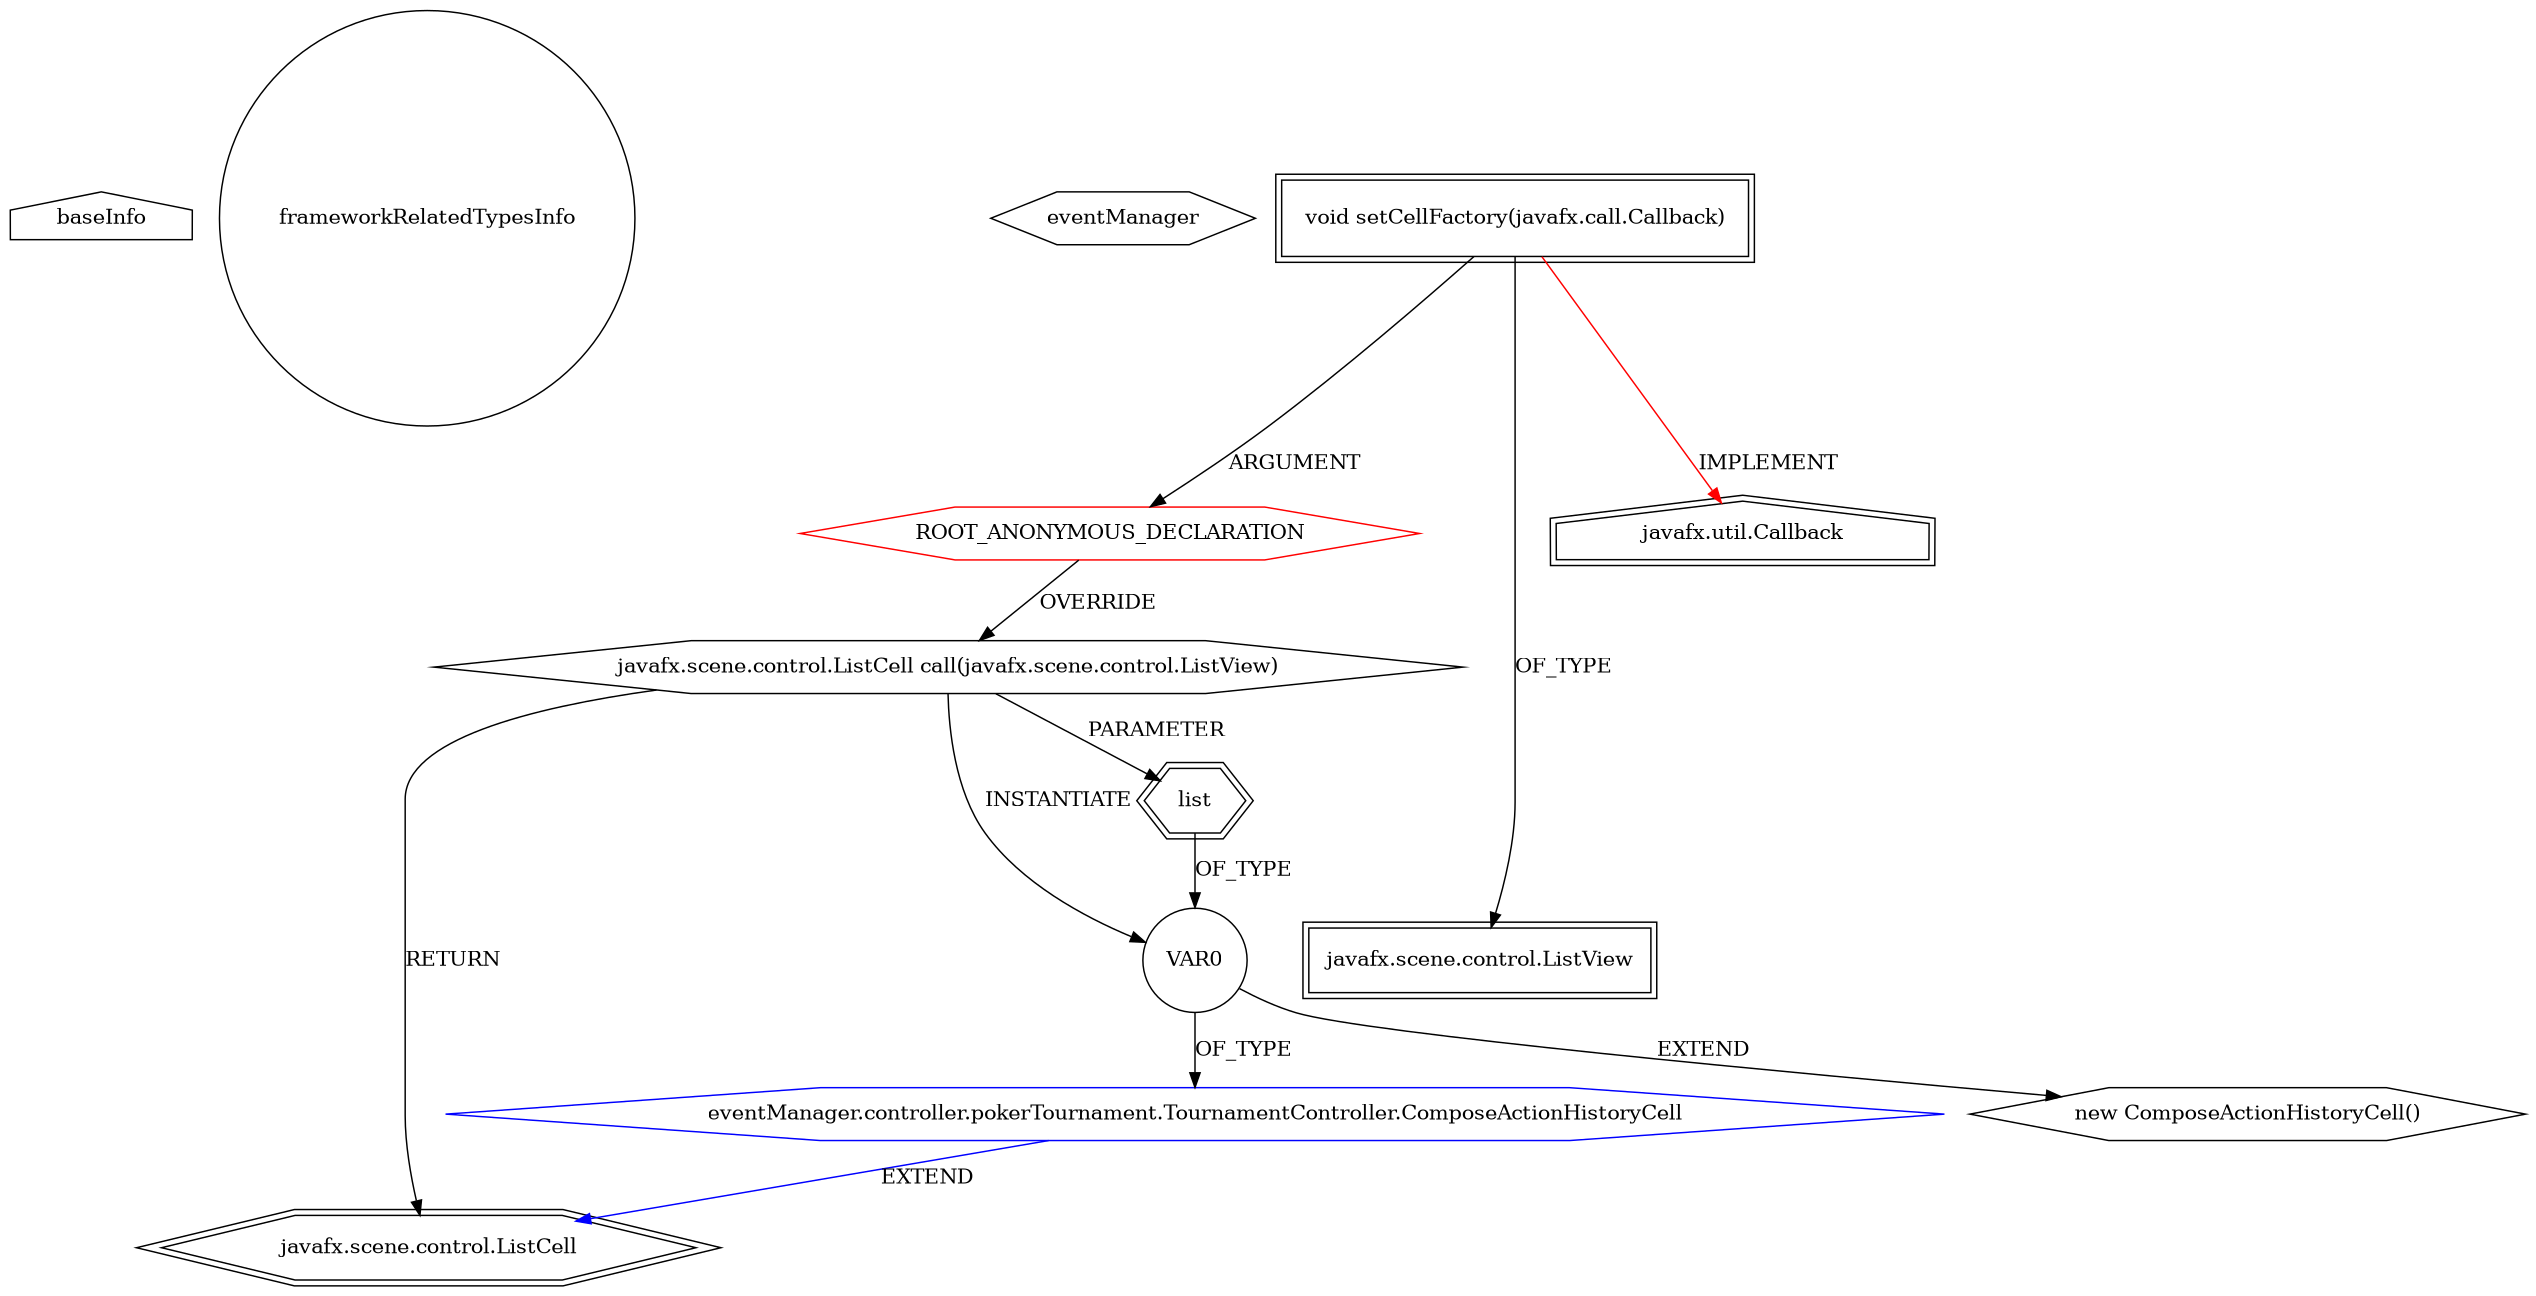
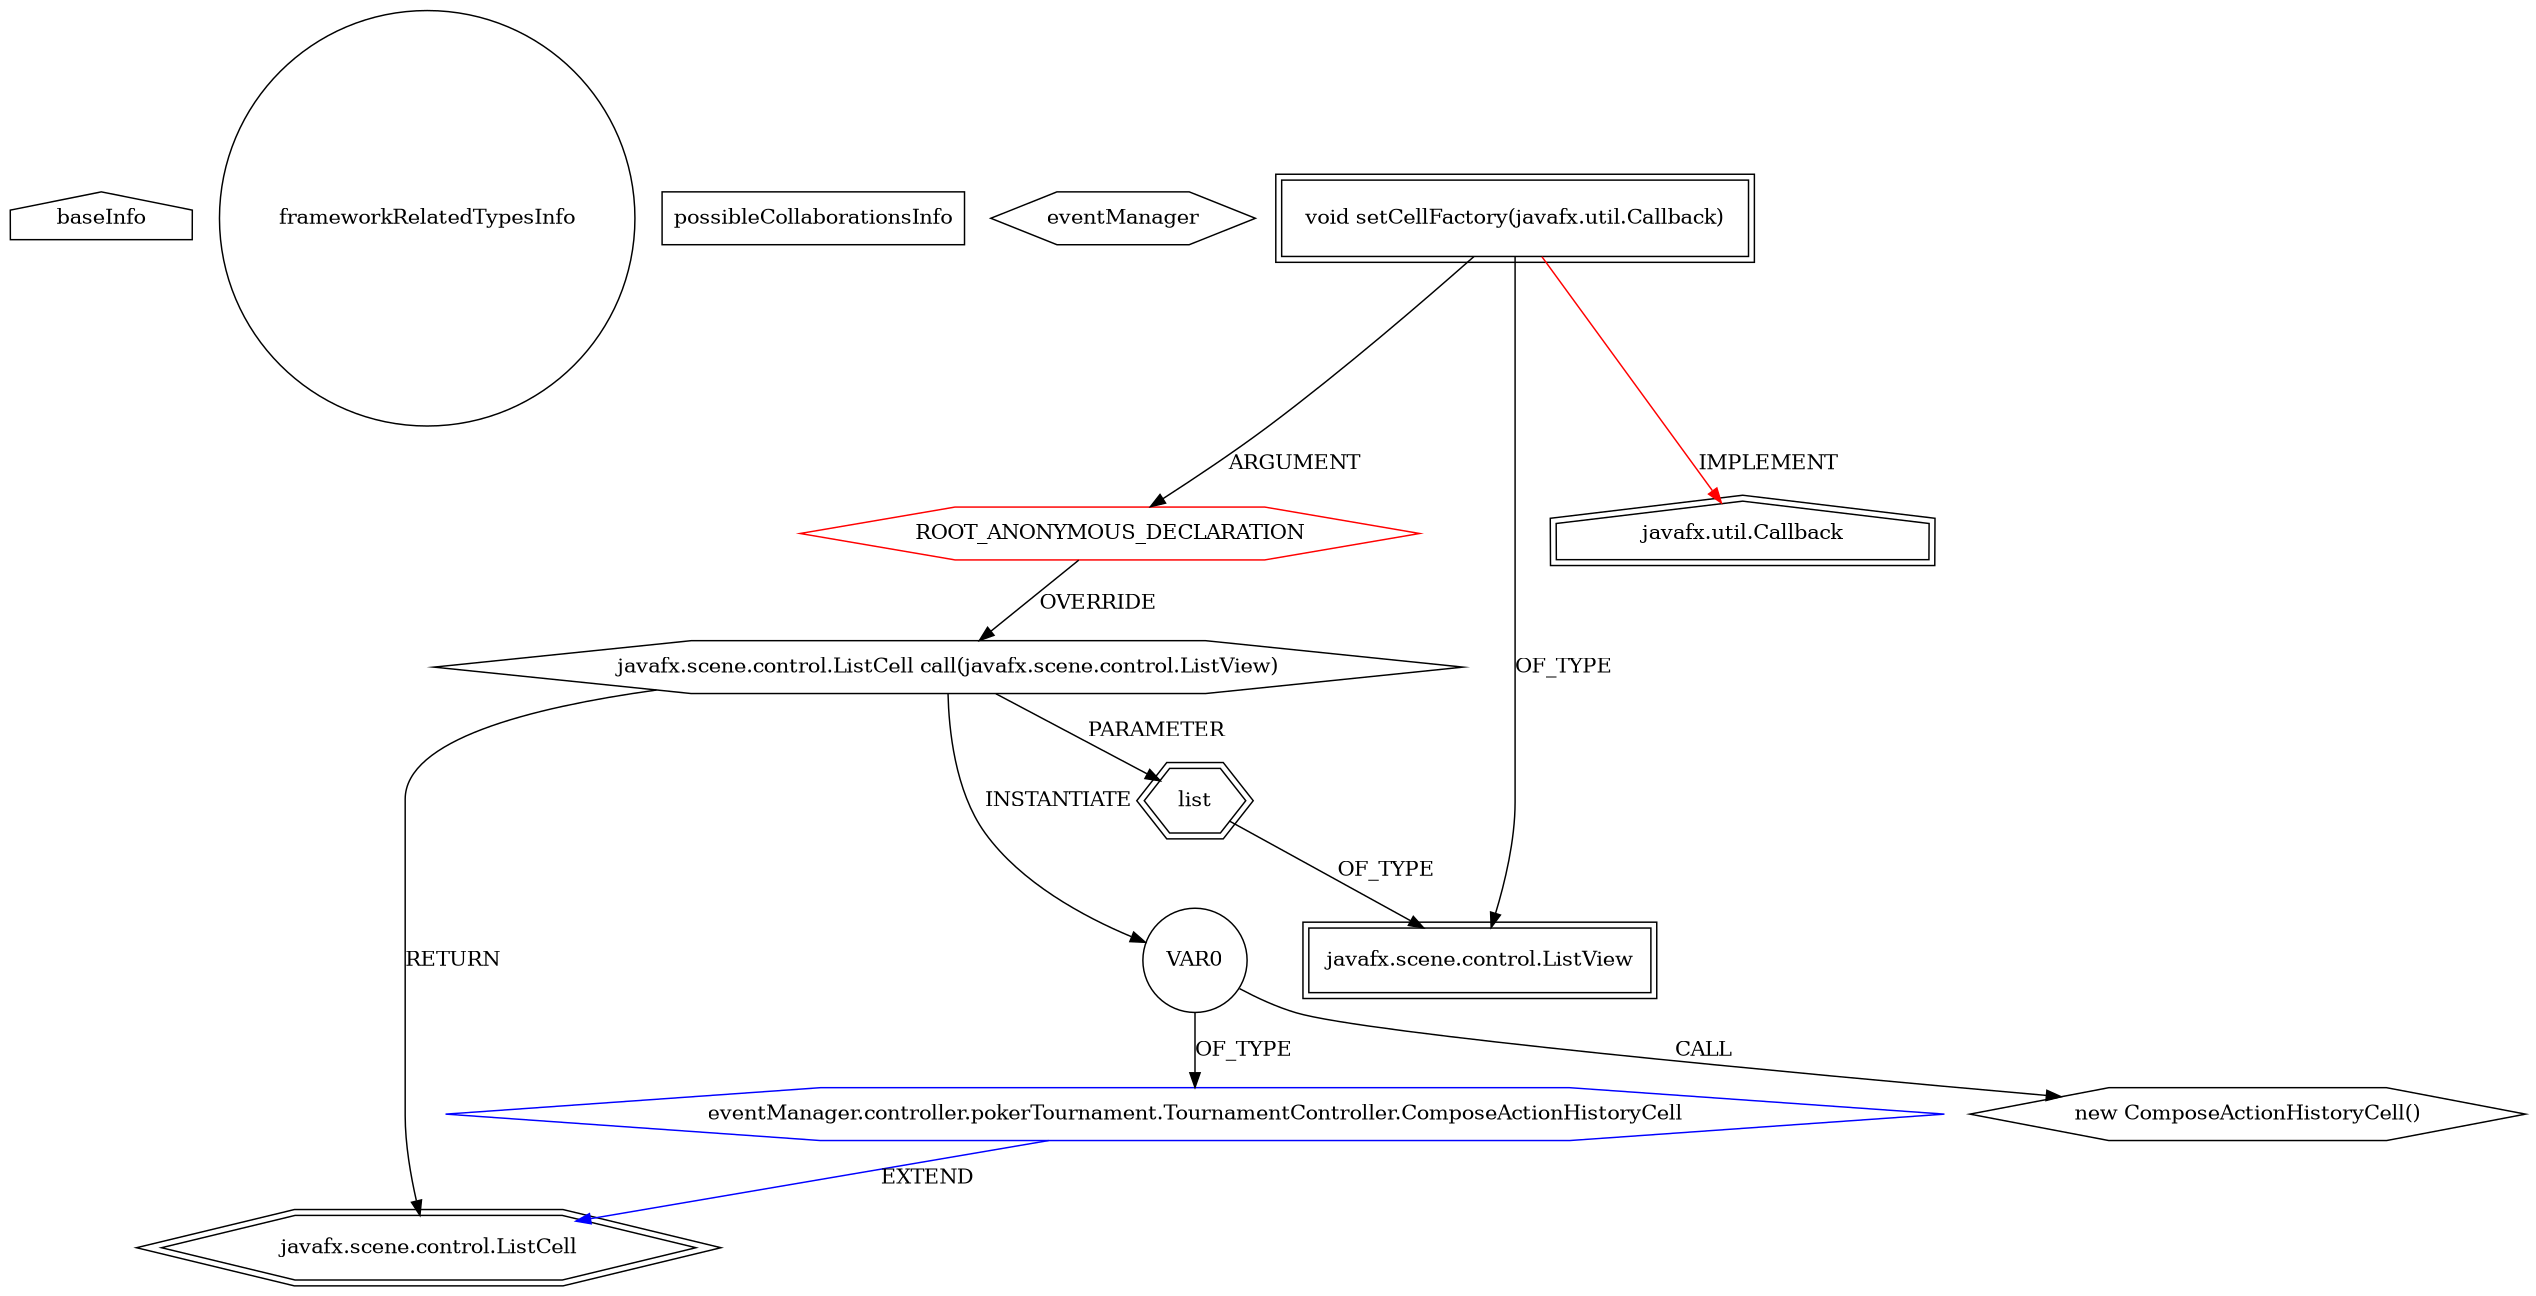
none -> (813, 218)
(1515, 218) -> (1515, 218)
(1195, 863) -> (1320, 871)
(1704, 1050) -> (1704, 1050)
